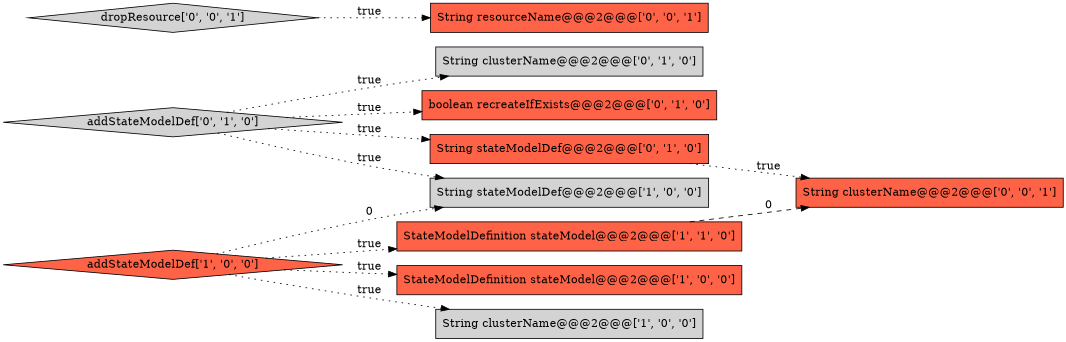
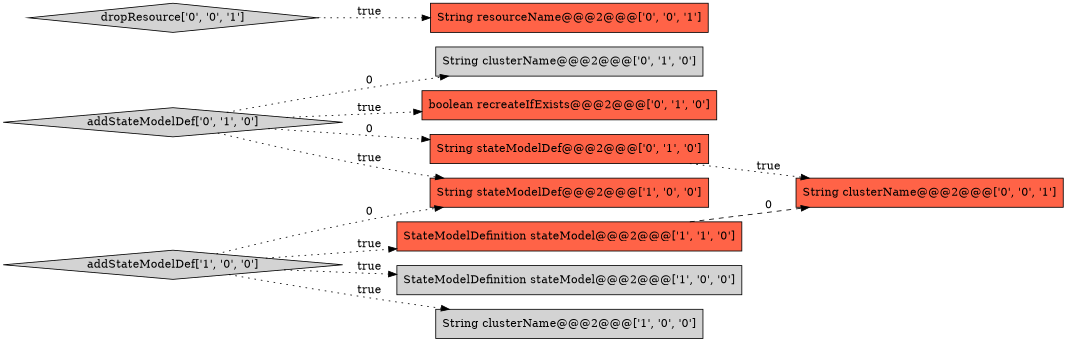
(370, 81) -> (370, 81)
(370, 129) -> (370, 129)
(569, 193) -> (569, 193)
(173, 265) -> (173, 265)
(569, 280) -> (569, 280)
